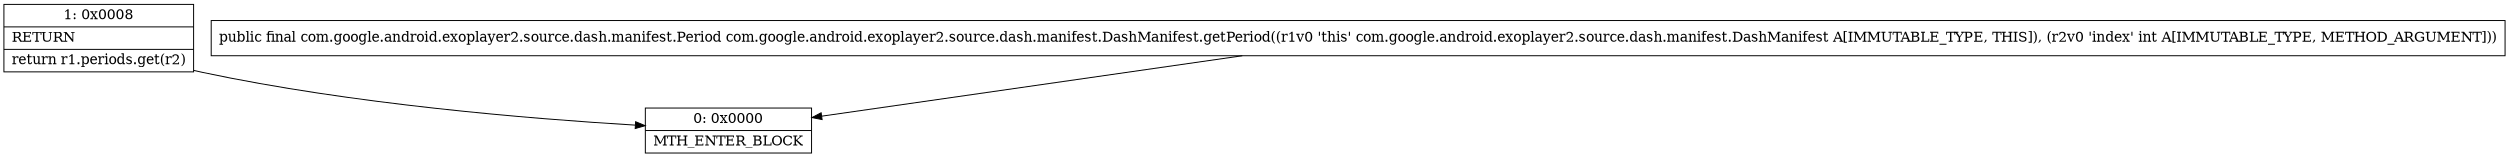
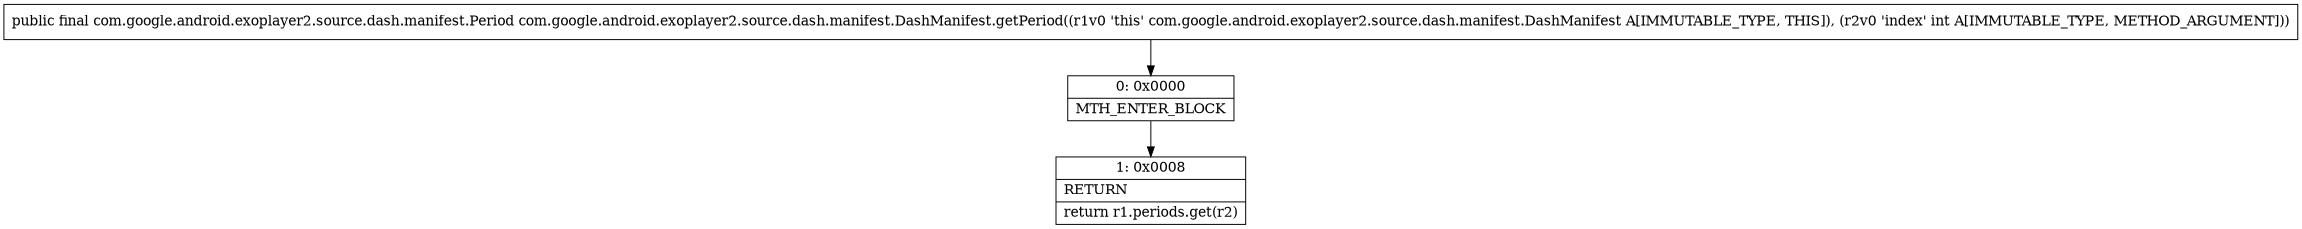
(413, 106) -> (1151, 134)
